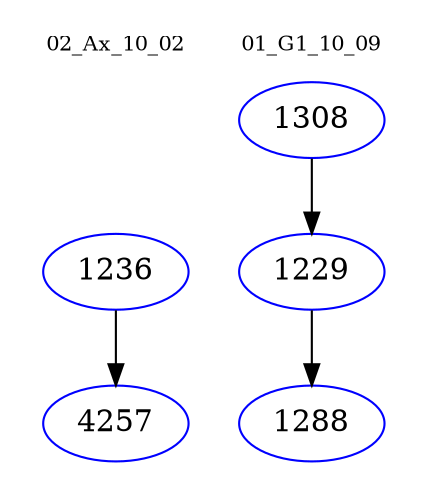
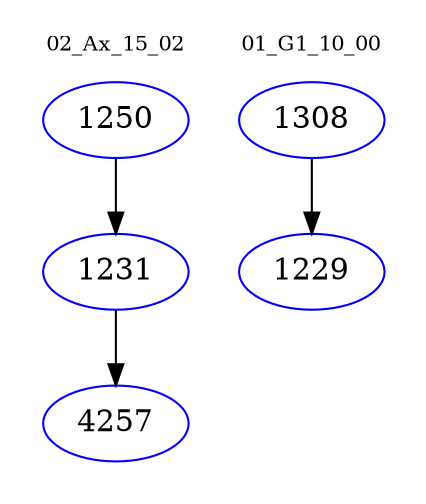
(116, 45) -> (116, 45)
(312, 45) -> (312, 45)
none -> (116, 120)
(116, 272) -> (116, 272)
(312, 423) -> none
